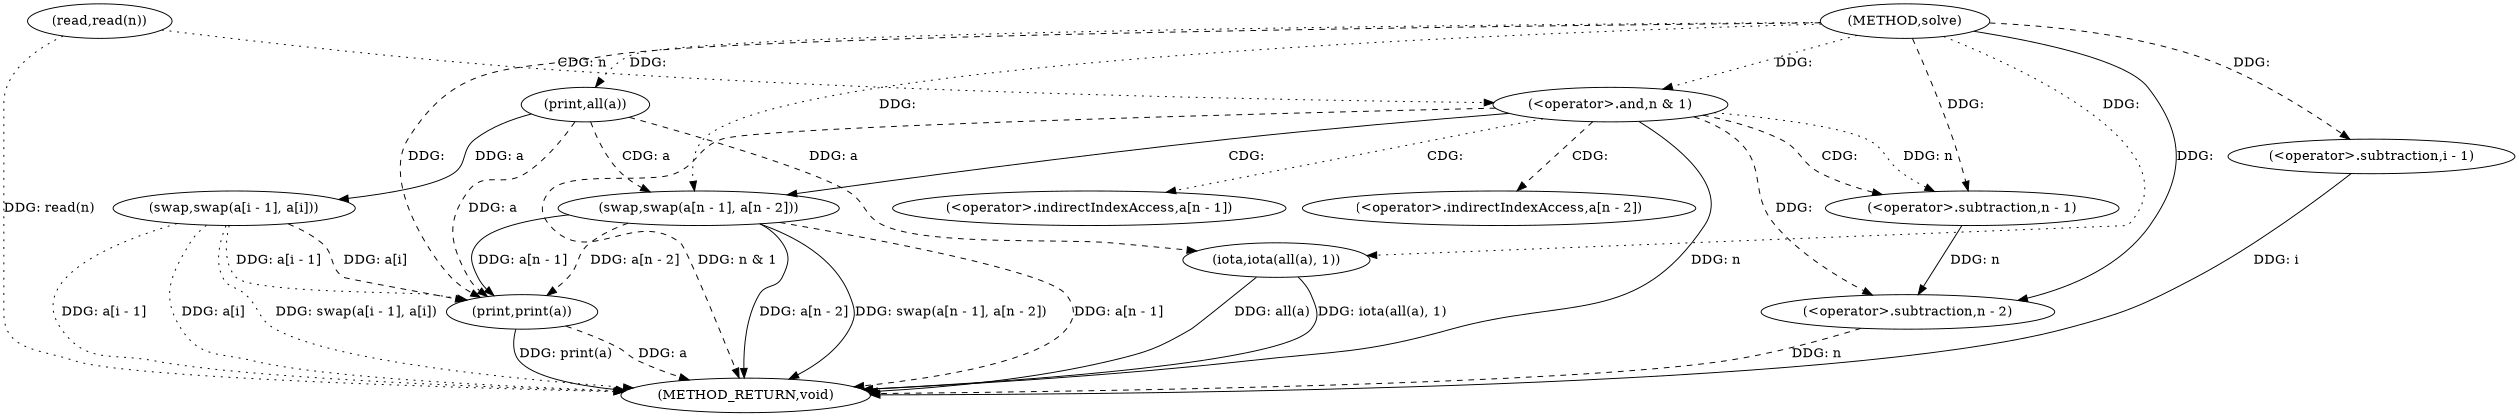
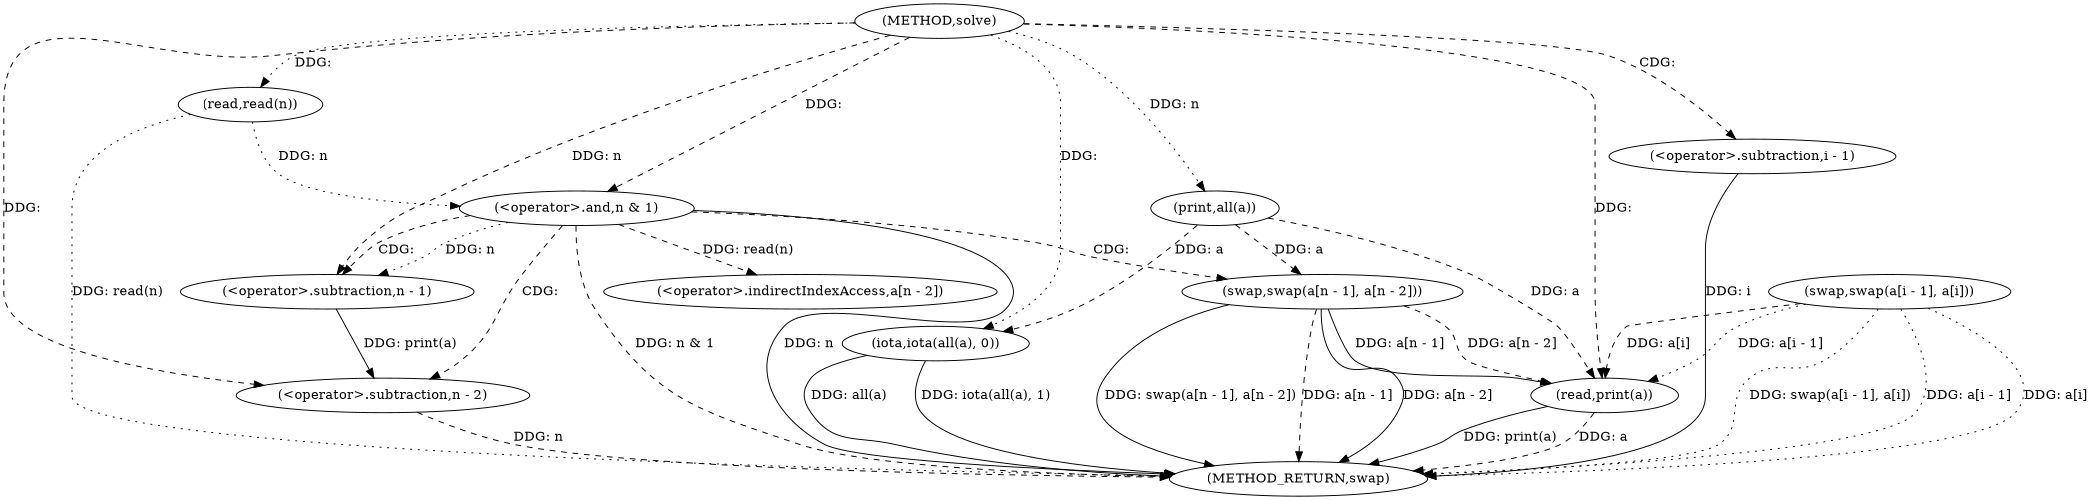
(1235, 52) -> (555, 31)
(1765, 61) -> (763, 112)
(583, 63) -> (303, 156)
(650, 63) -> (1175, 105)
(2254, 63) -> (1660, 63)
(1968, 105) -> (597, 156)
(2174, 136) -> (176, 51)
(1152, 148) -> (956, 231)
(646, 156) -> (1299, 250)
(1593, 156) -> (748, 250)
(451, 175) -> none
(1089, 208) -> none
(1796, 208) -> (543, 292)
(1276, 260) -> (936, 344)
(1975, 260) -> (410, 344)
(522, 312) -> (1605, 395)
(746, 395) -> (1299, 479)
